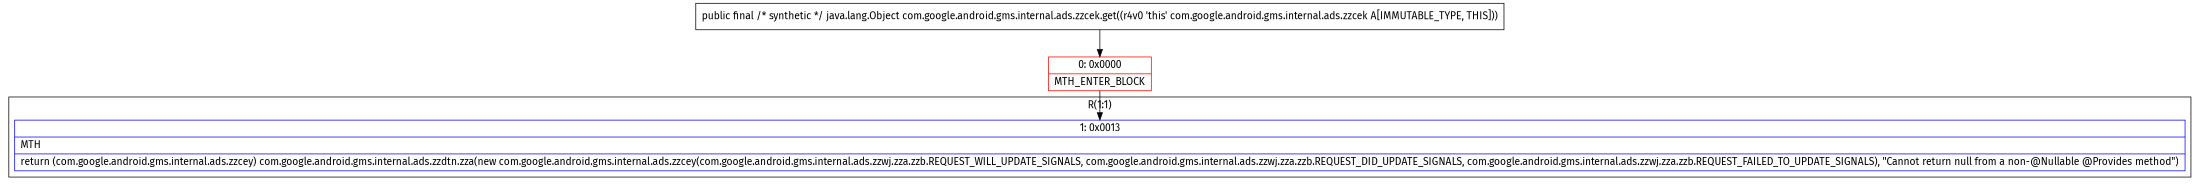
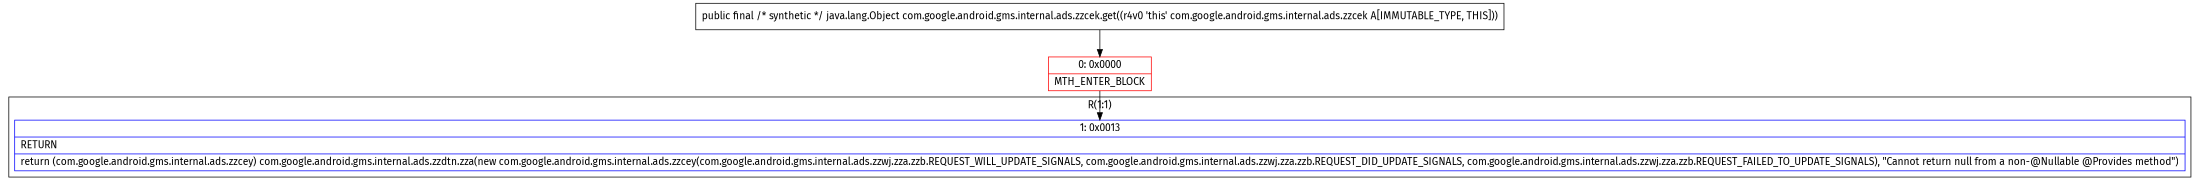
(31, 145) -> (39, 145)
